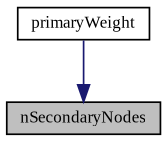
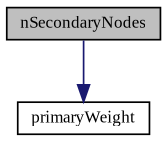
(84, 62) -> (84, 62)
